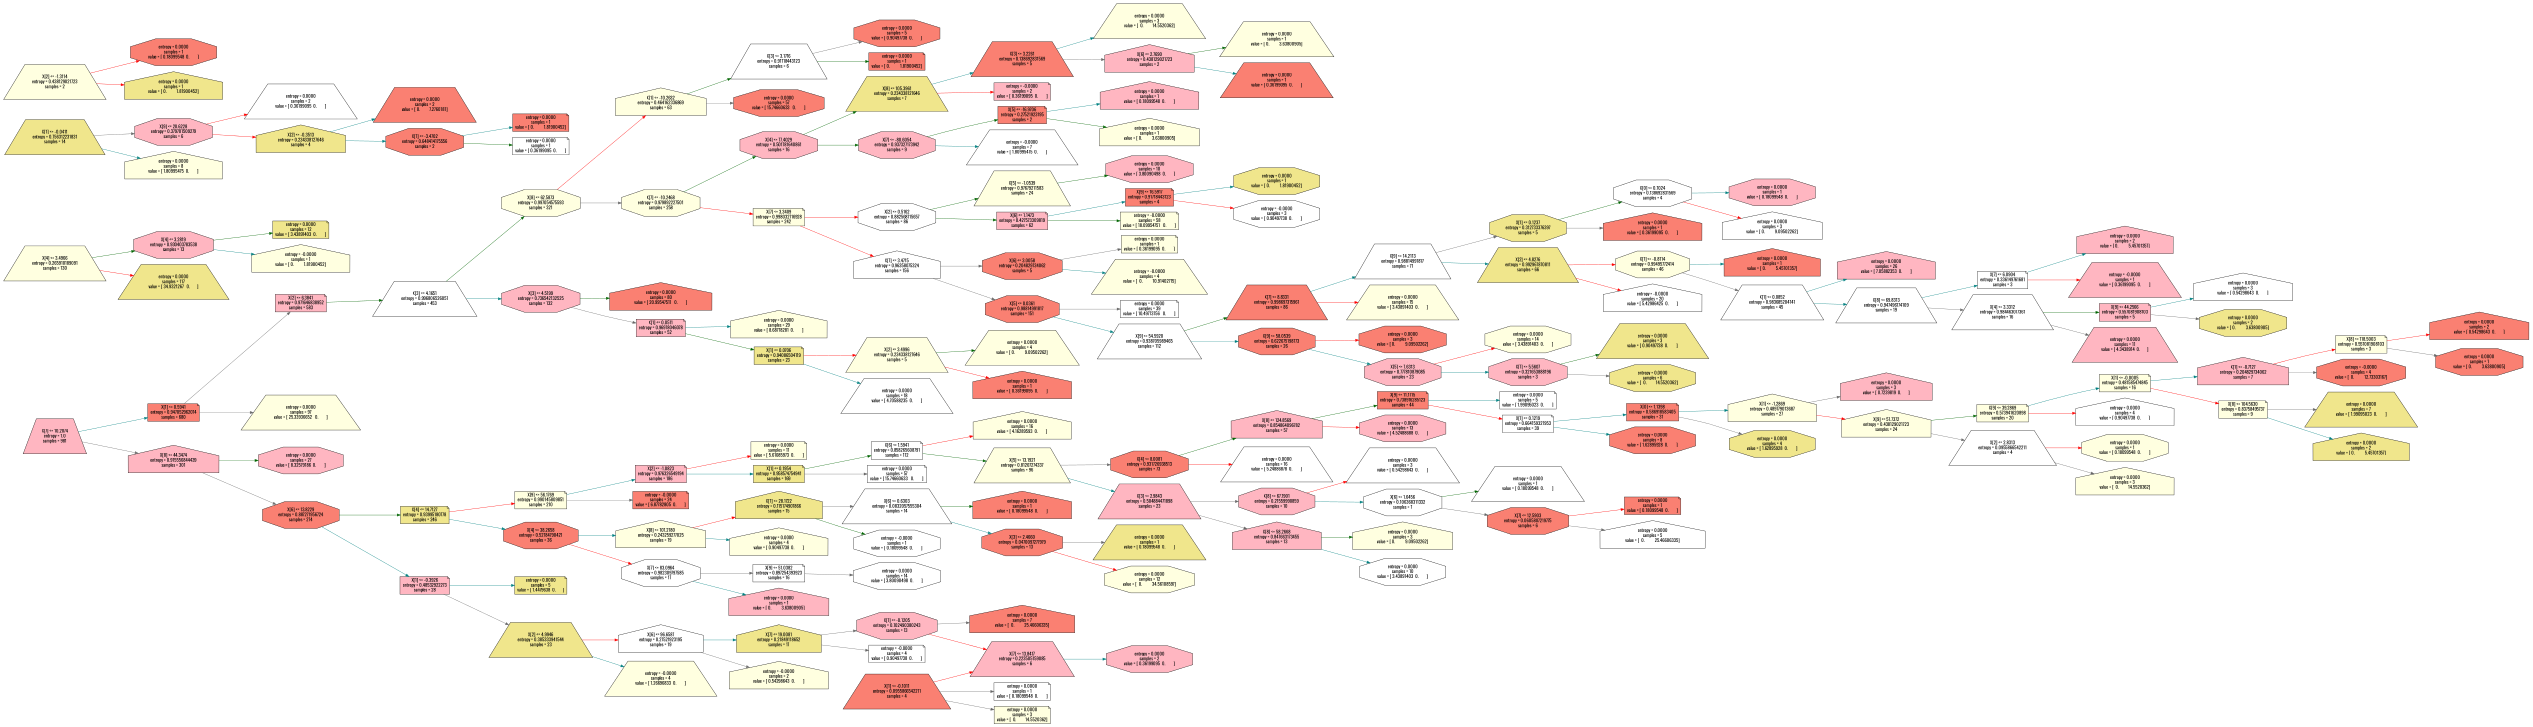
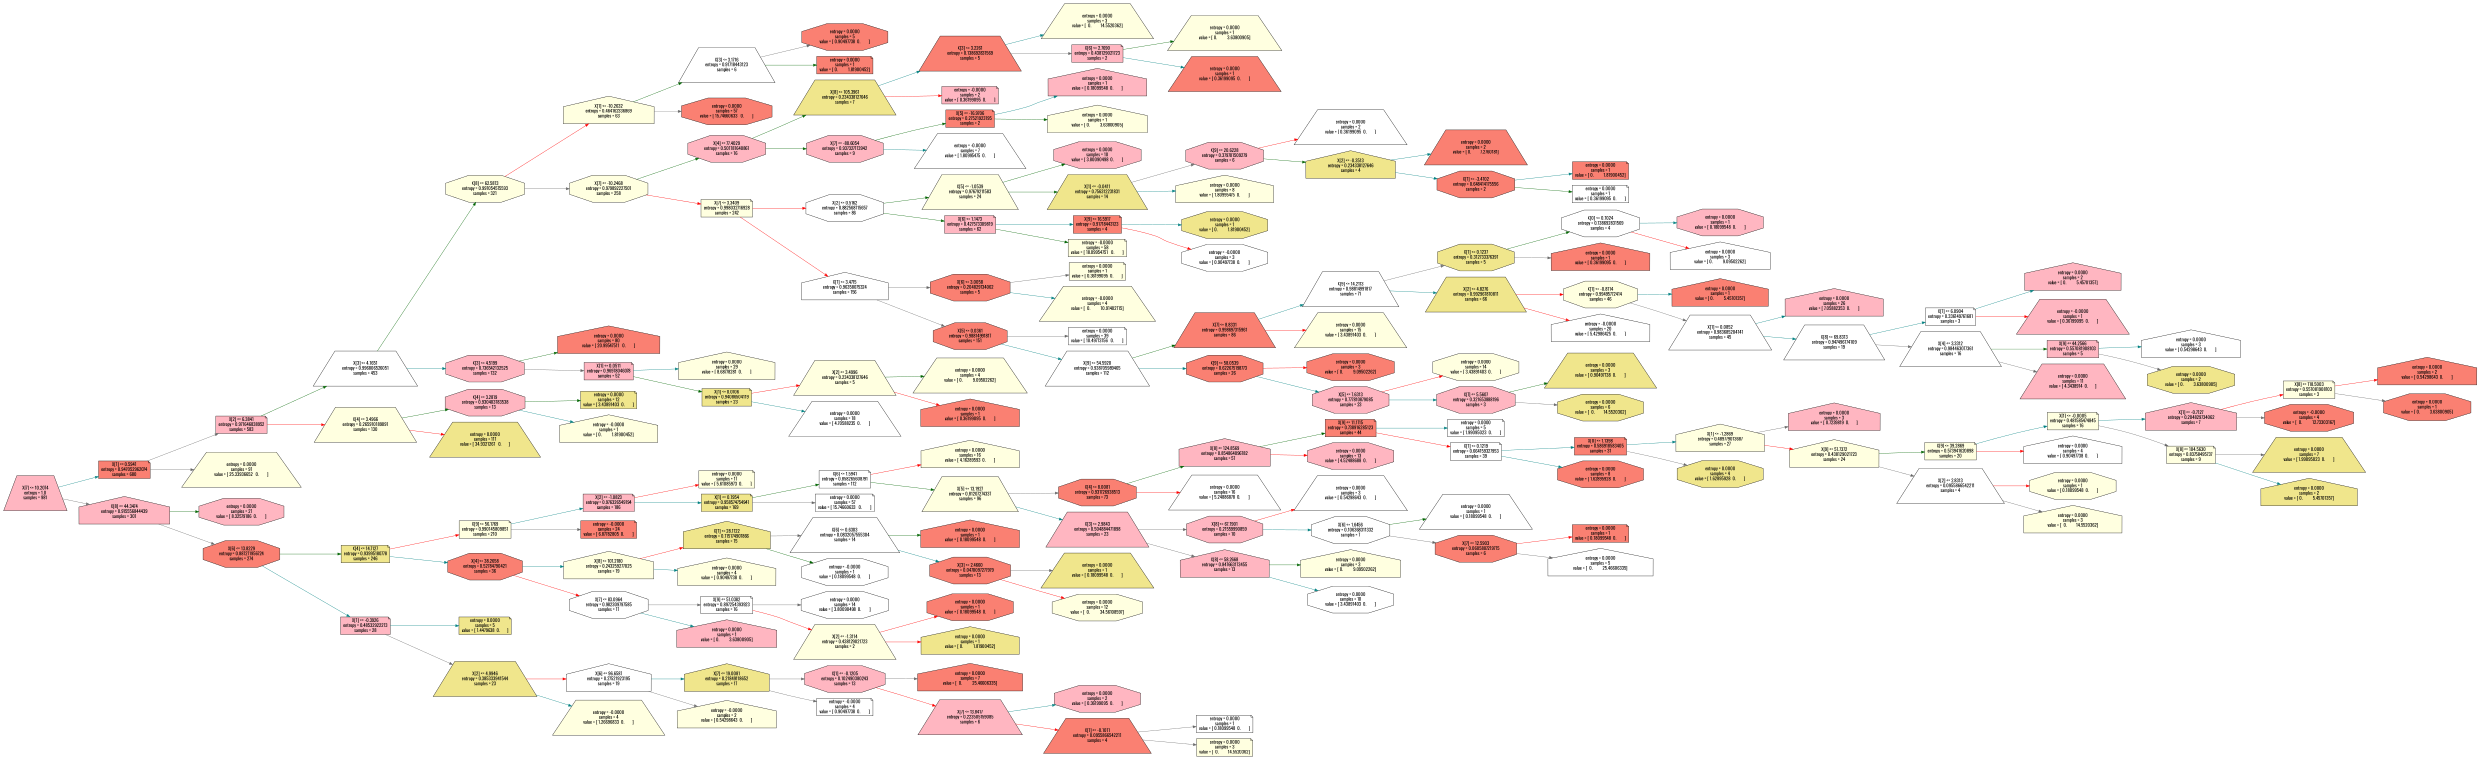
(1149, 60) -> (1097, 54)
(233, 136) -> (1283, 160)
none -> (1031, 192)
(2183, 395) -> (2132, 434)
none -> (294, 425)
none -> (781, 618)
(952, 677) -> (1035, 727)
